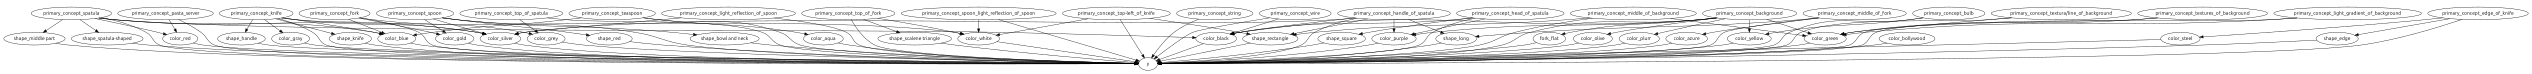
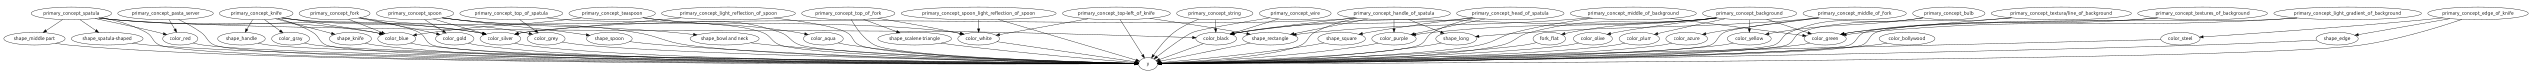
none -> (1215, 25)
(609, 39) -> (609, 39)
